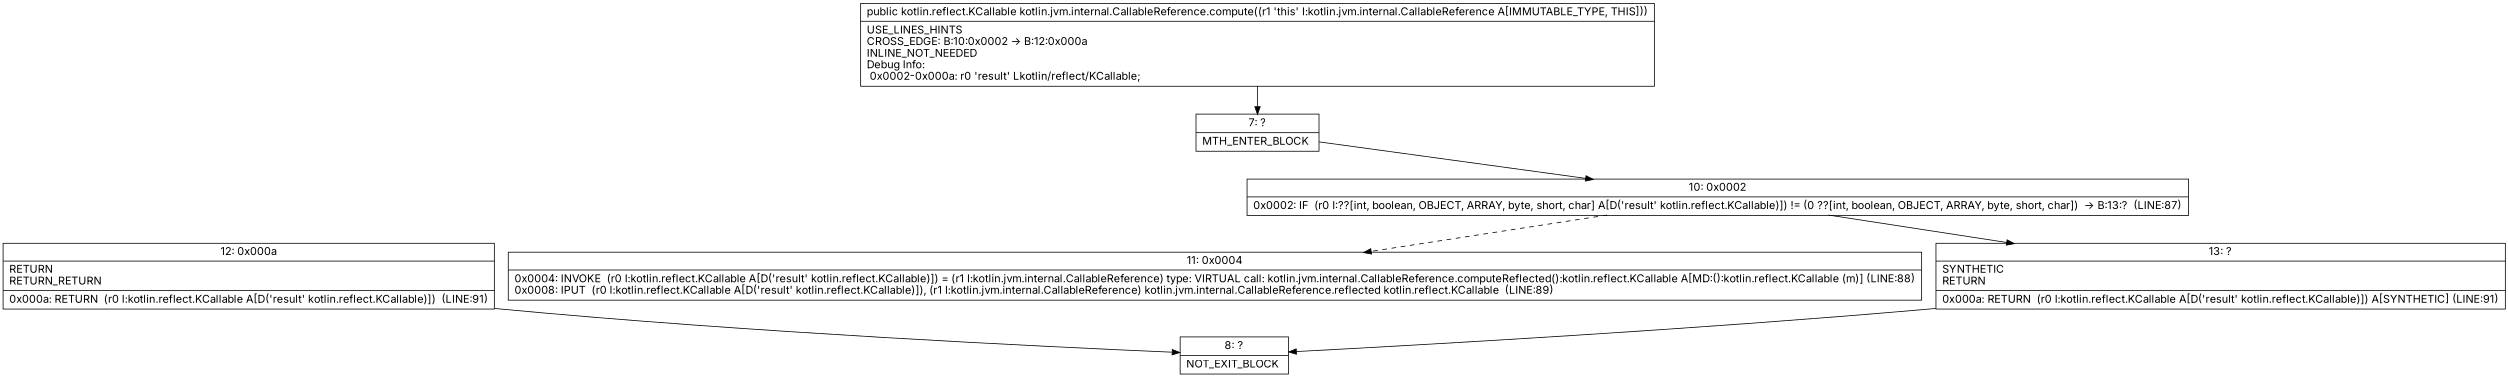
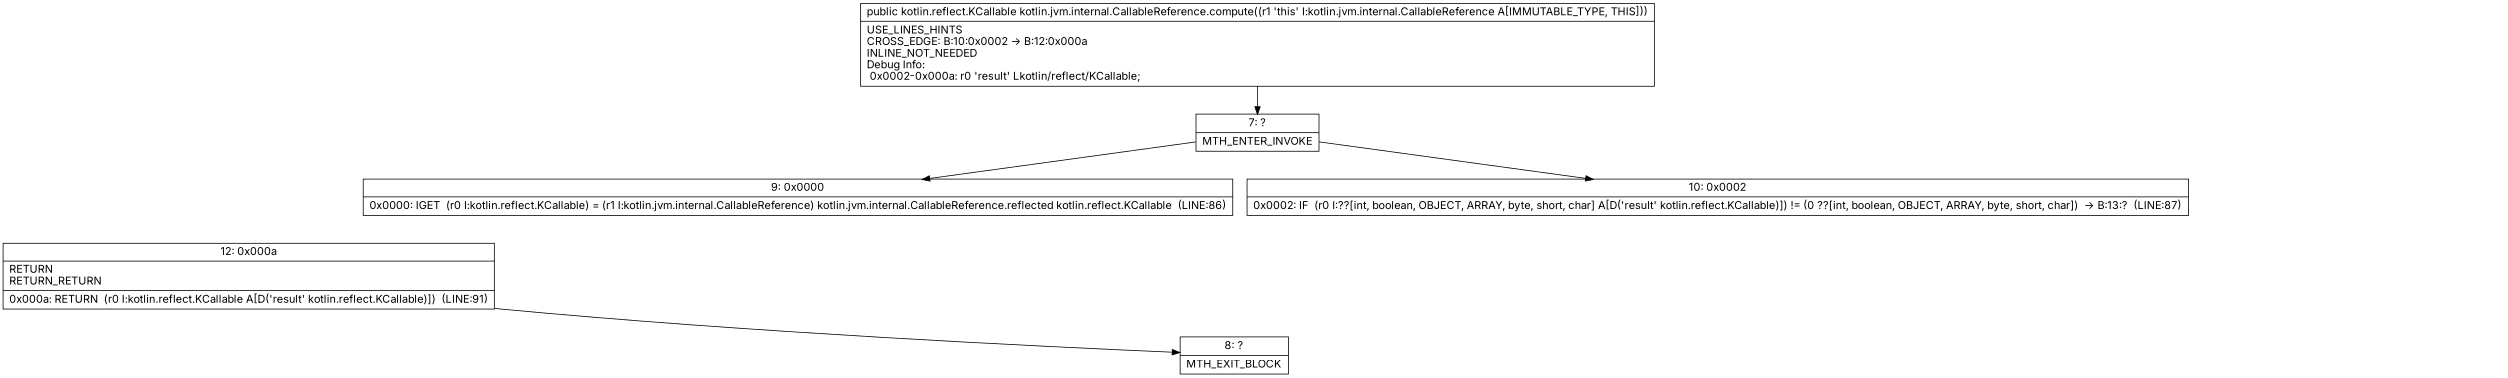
(1256, 142) -> (1258, 142)
none -> (798, 197)
(1215, 276) -> none
(2221, 276) -> none
(1233, 364) -> (1234, 364)
